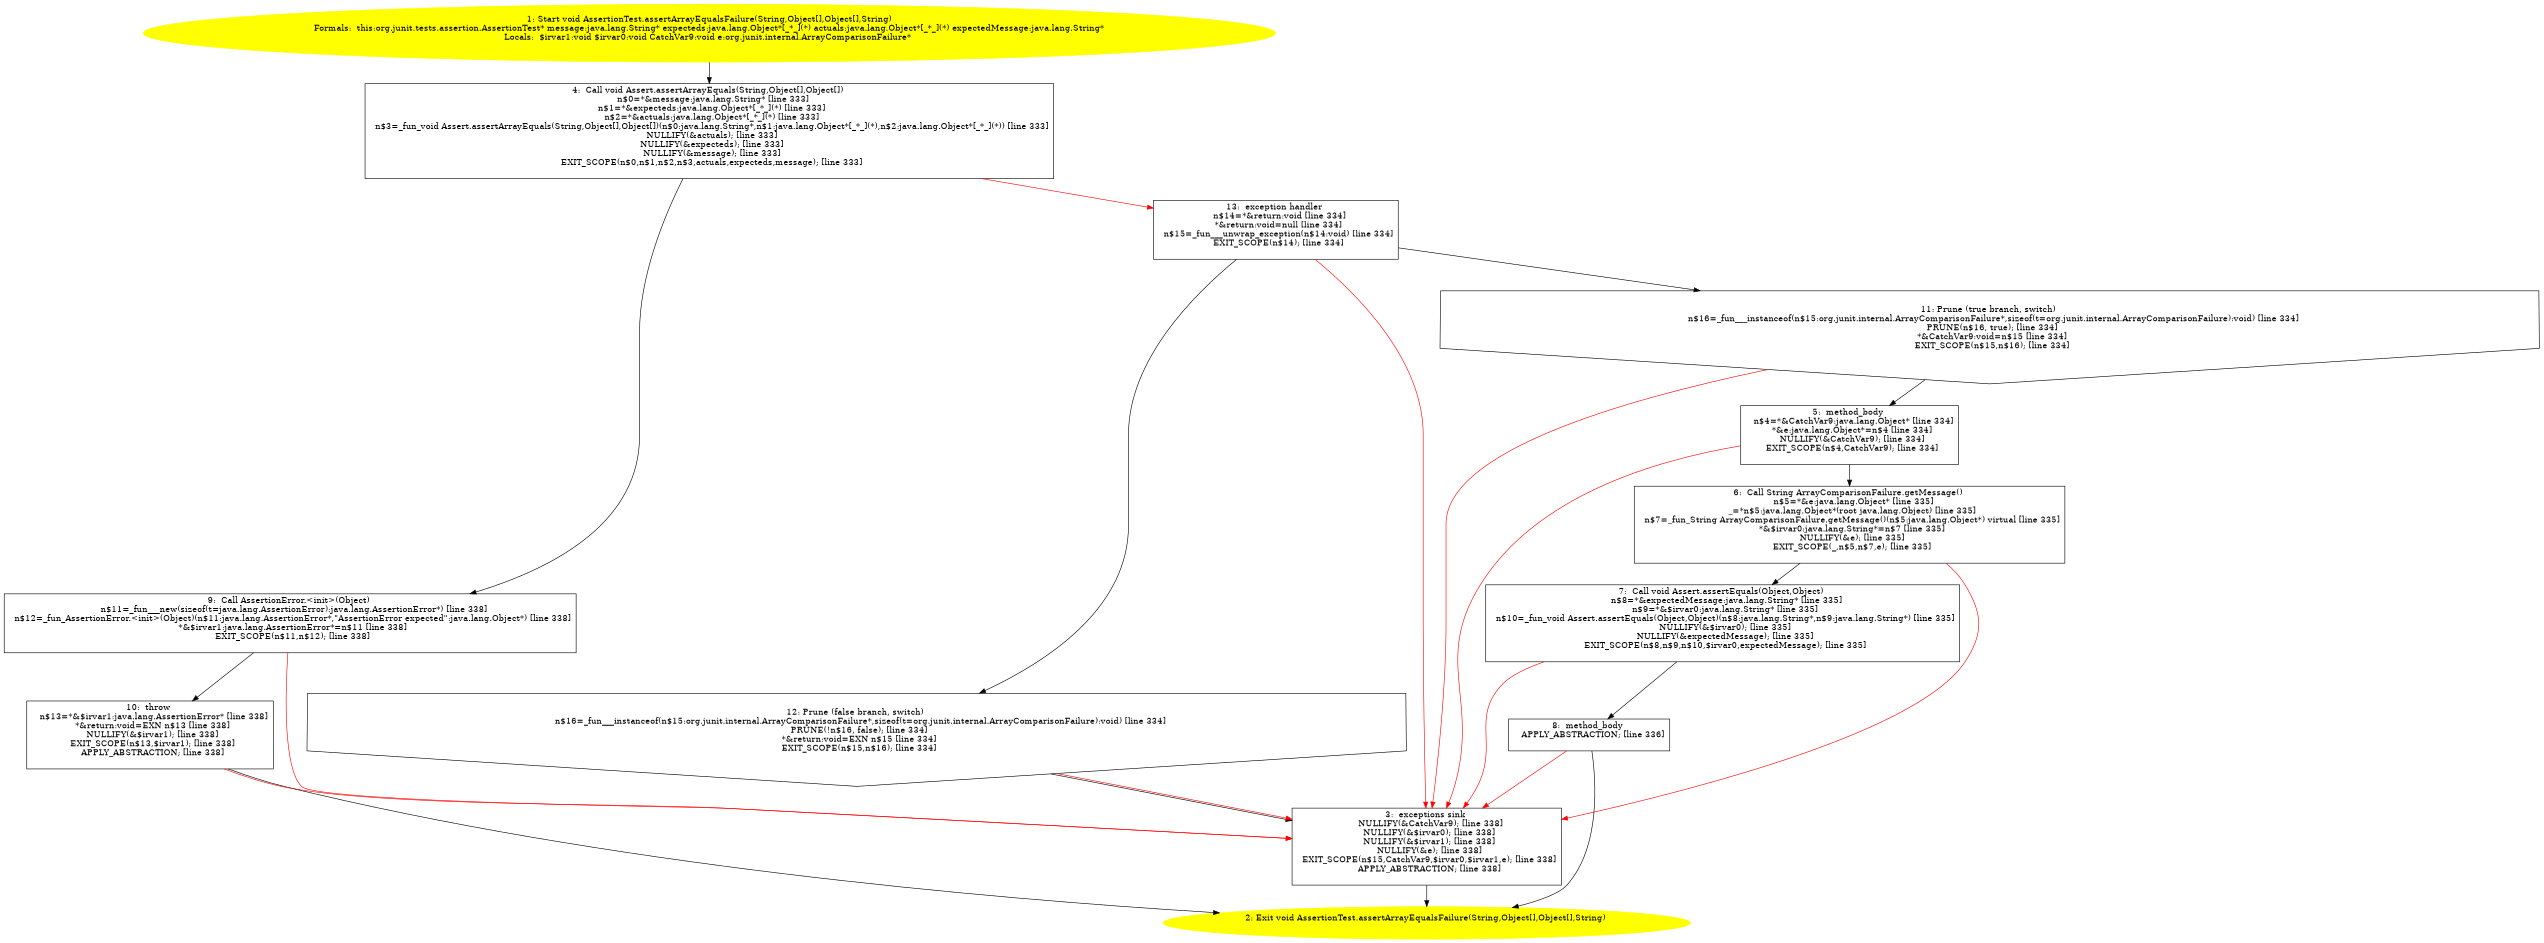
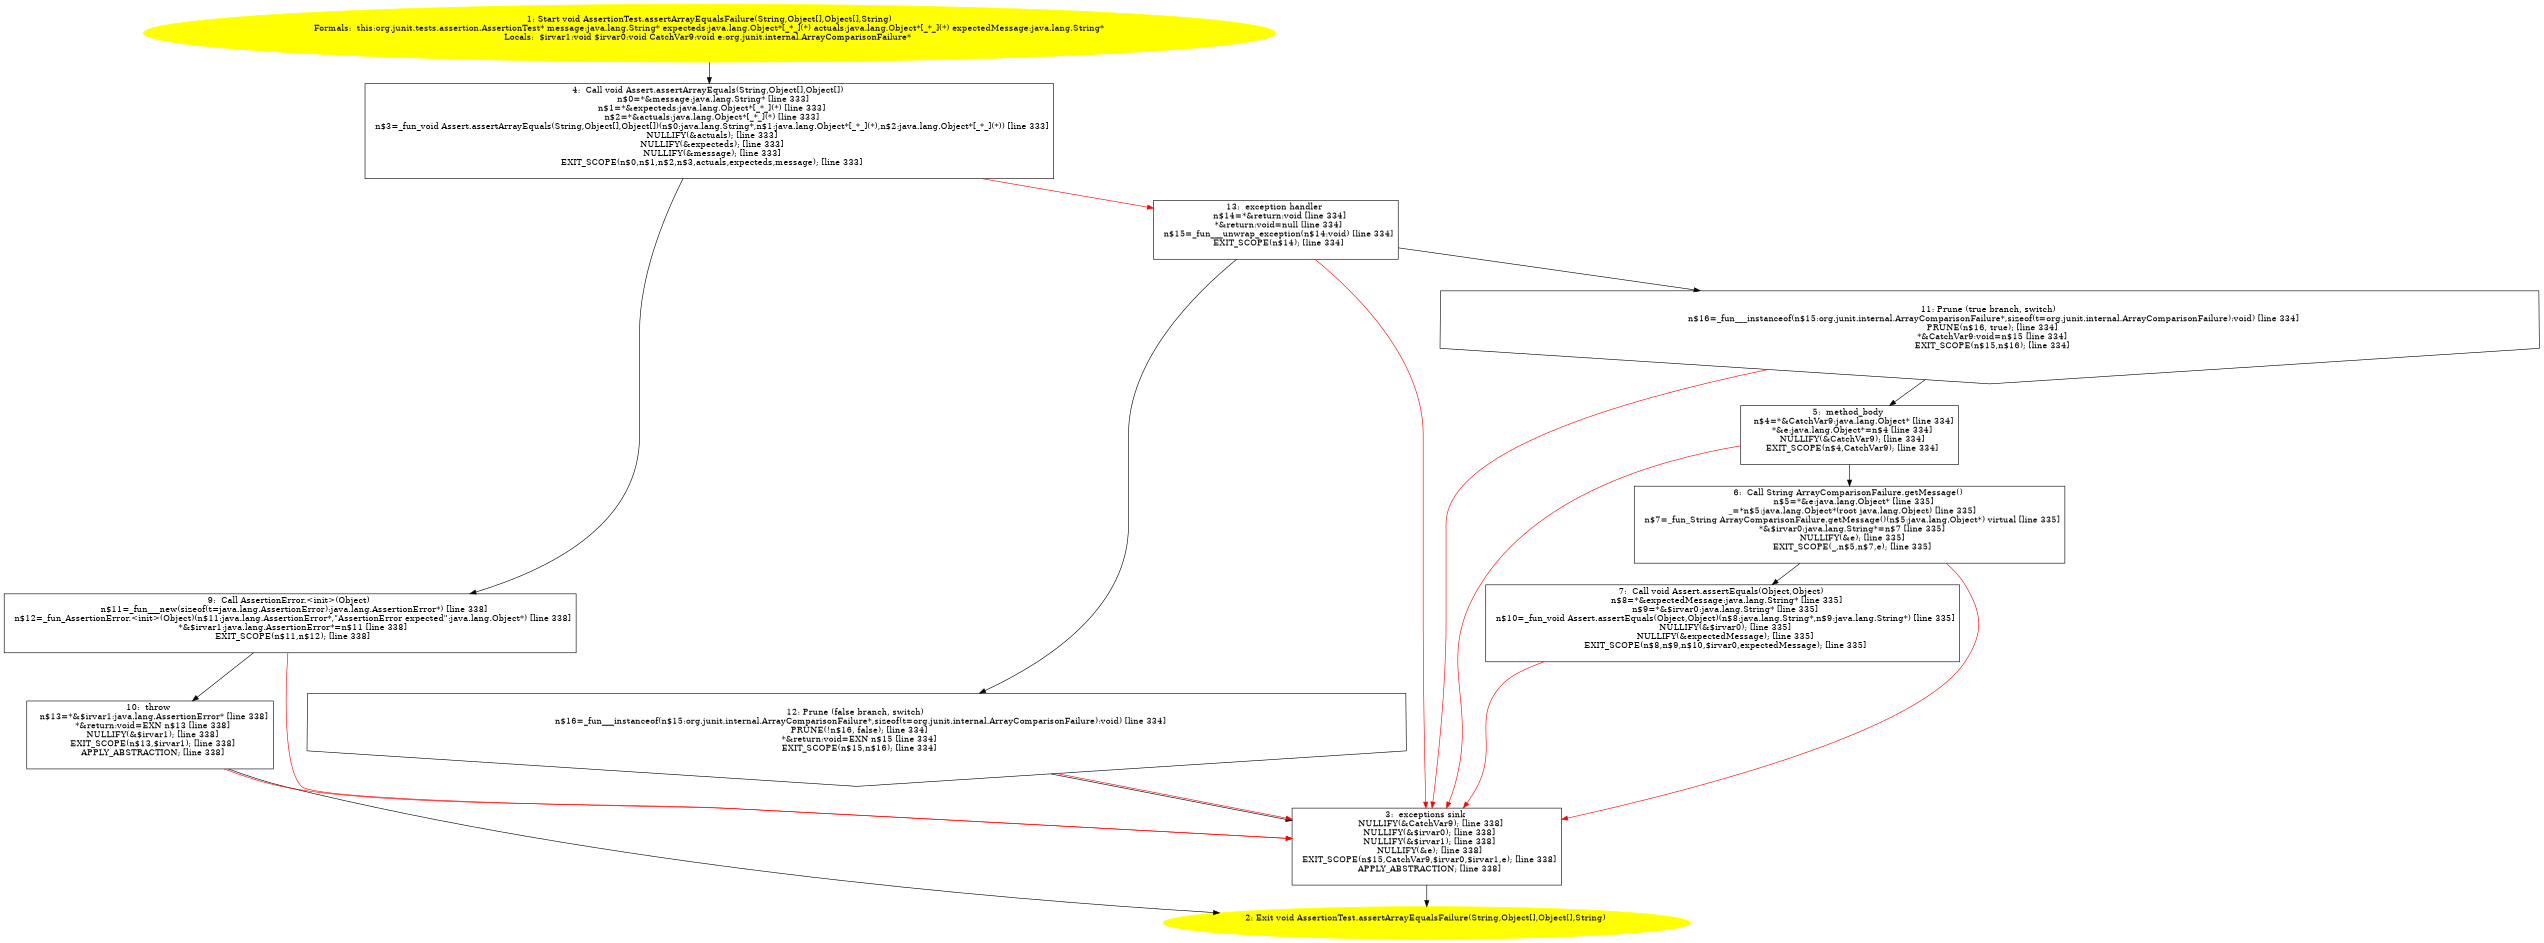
(1589, 735) -> none
